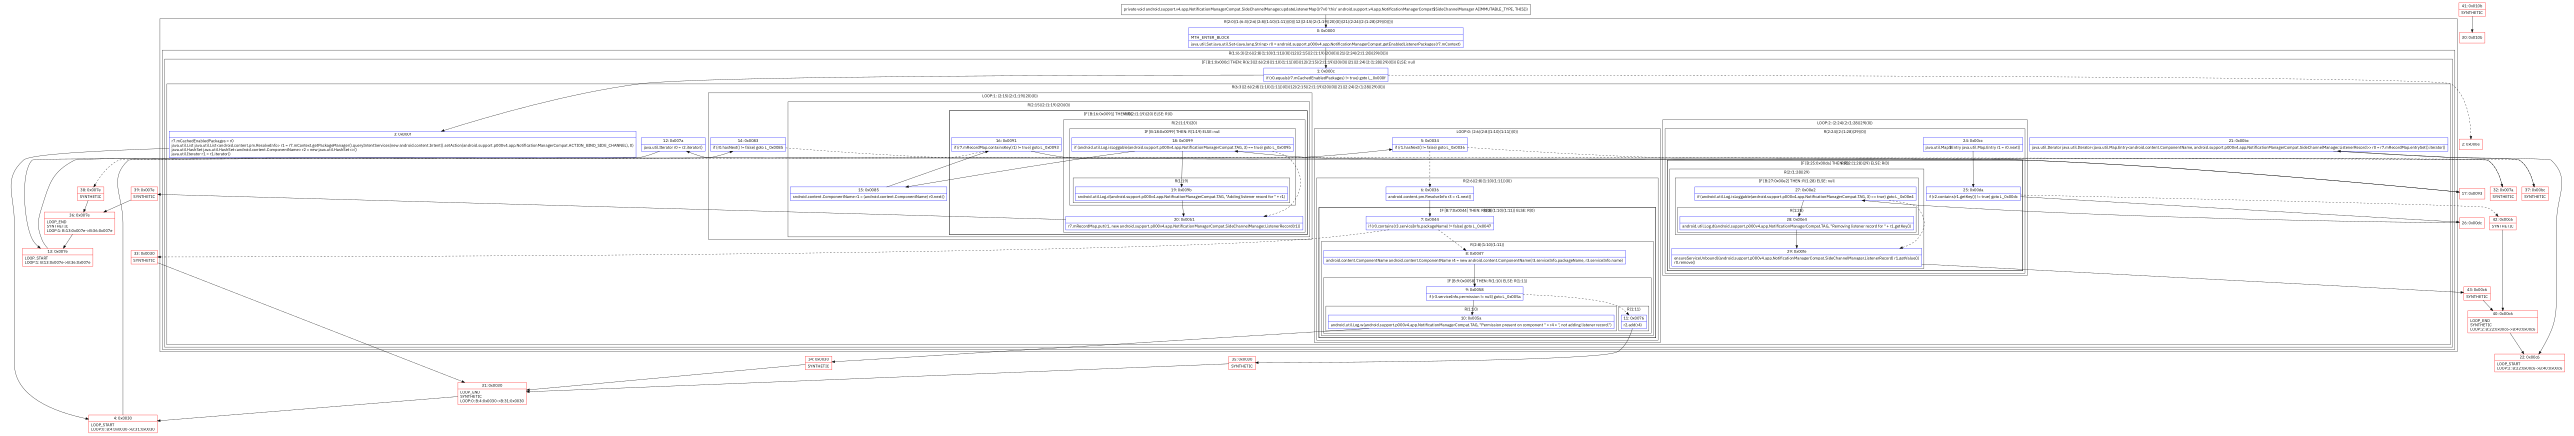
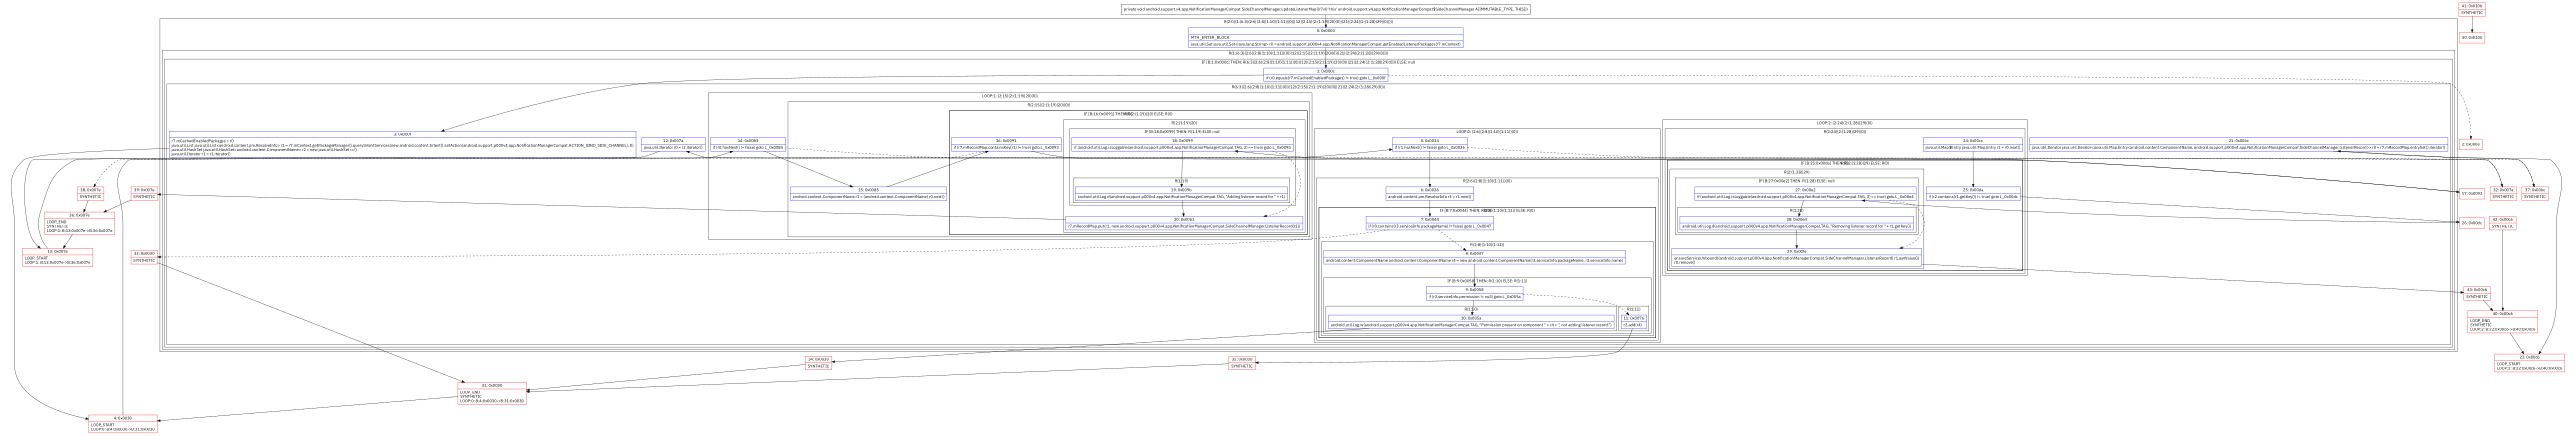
(1021, 168) -> (807, 169)
(1430, 168) -> (1430, 168)
(2260, 200) -> none
